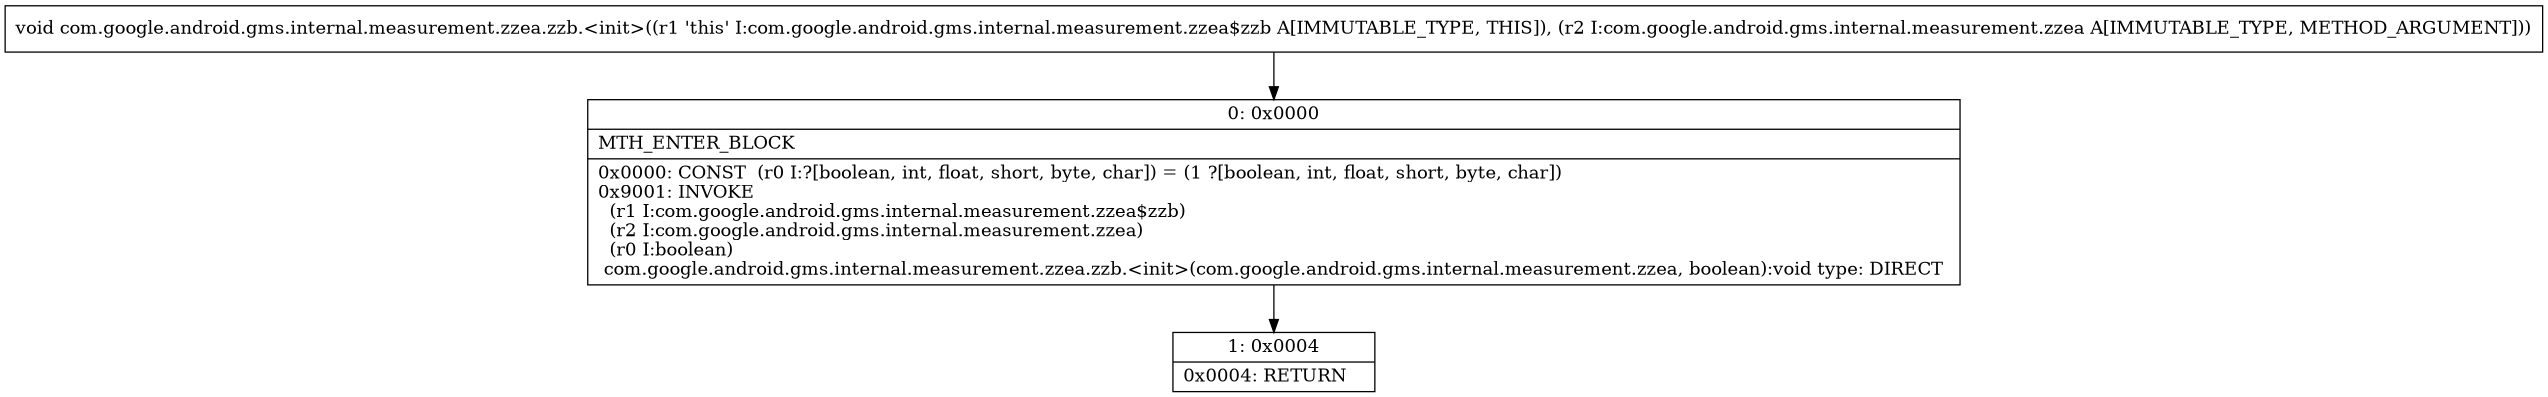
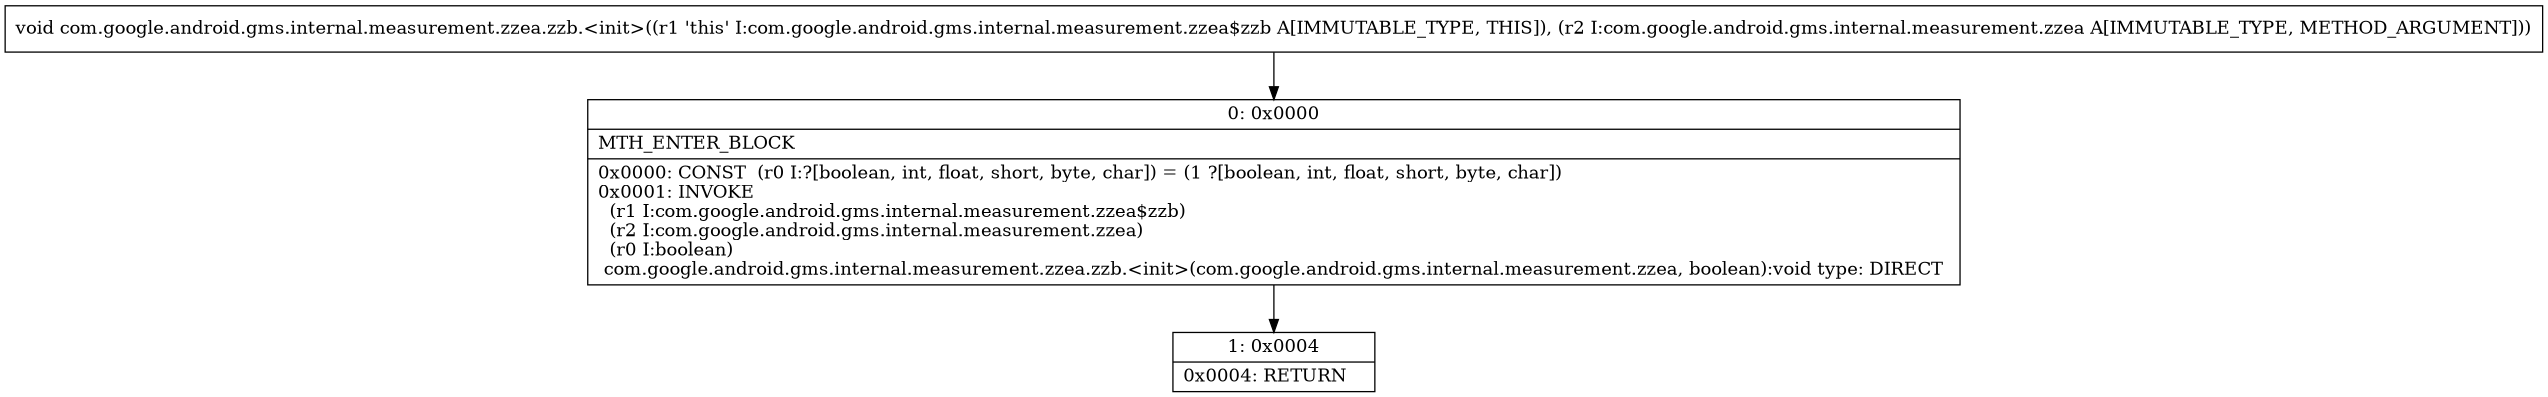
(682, 192) -> (682, 192)
